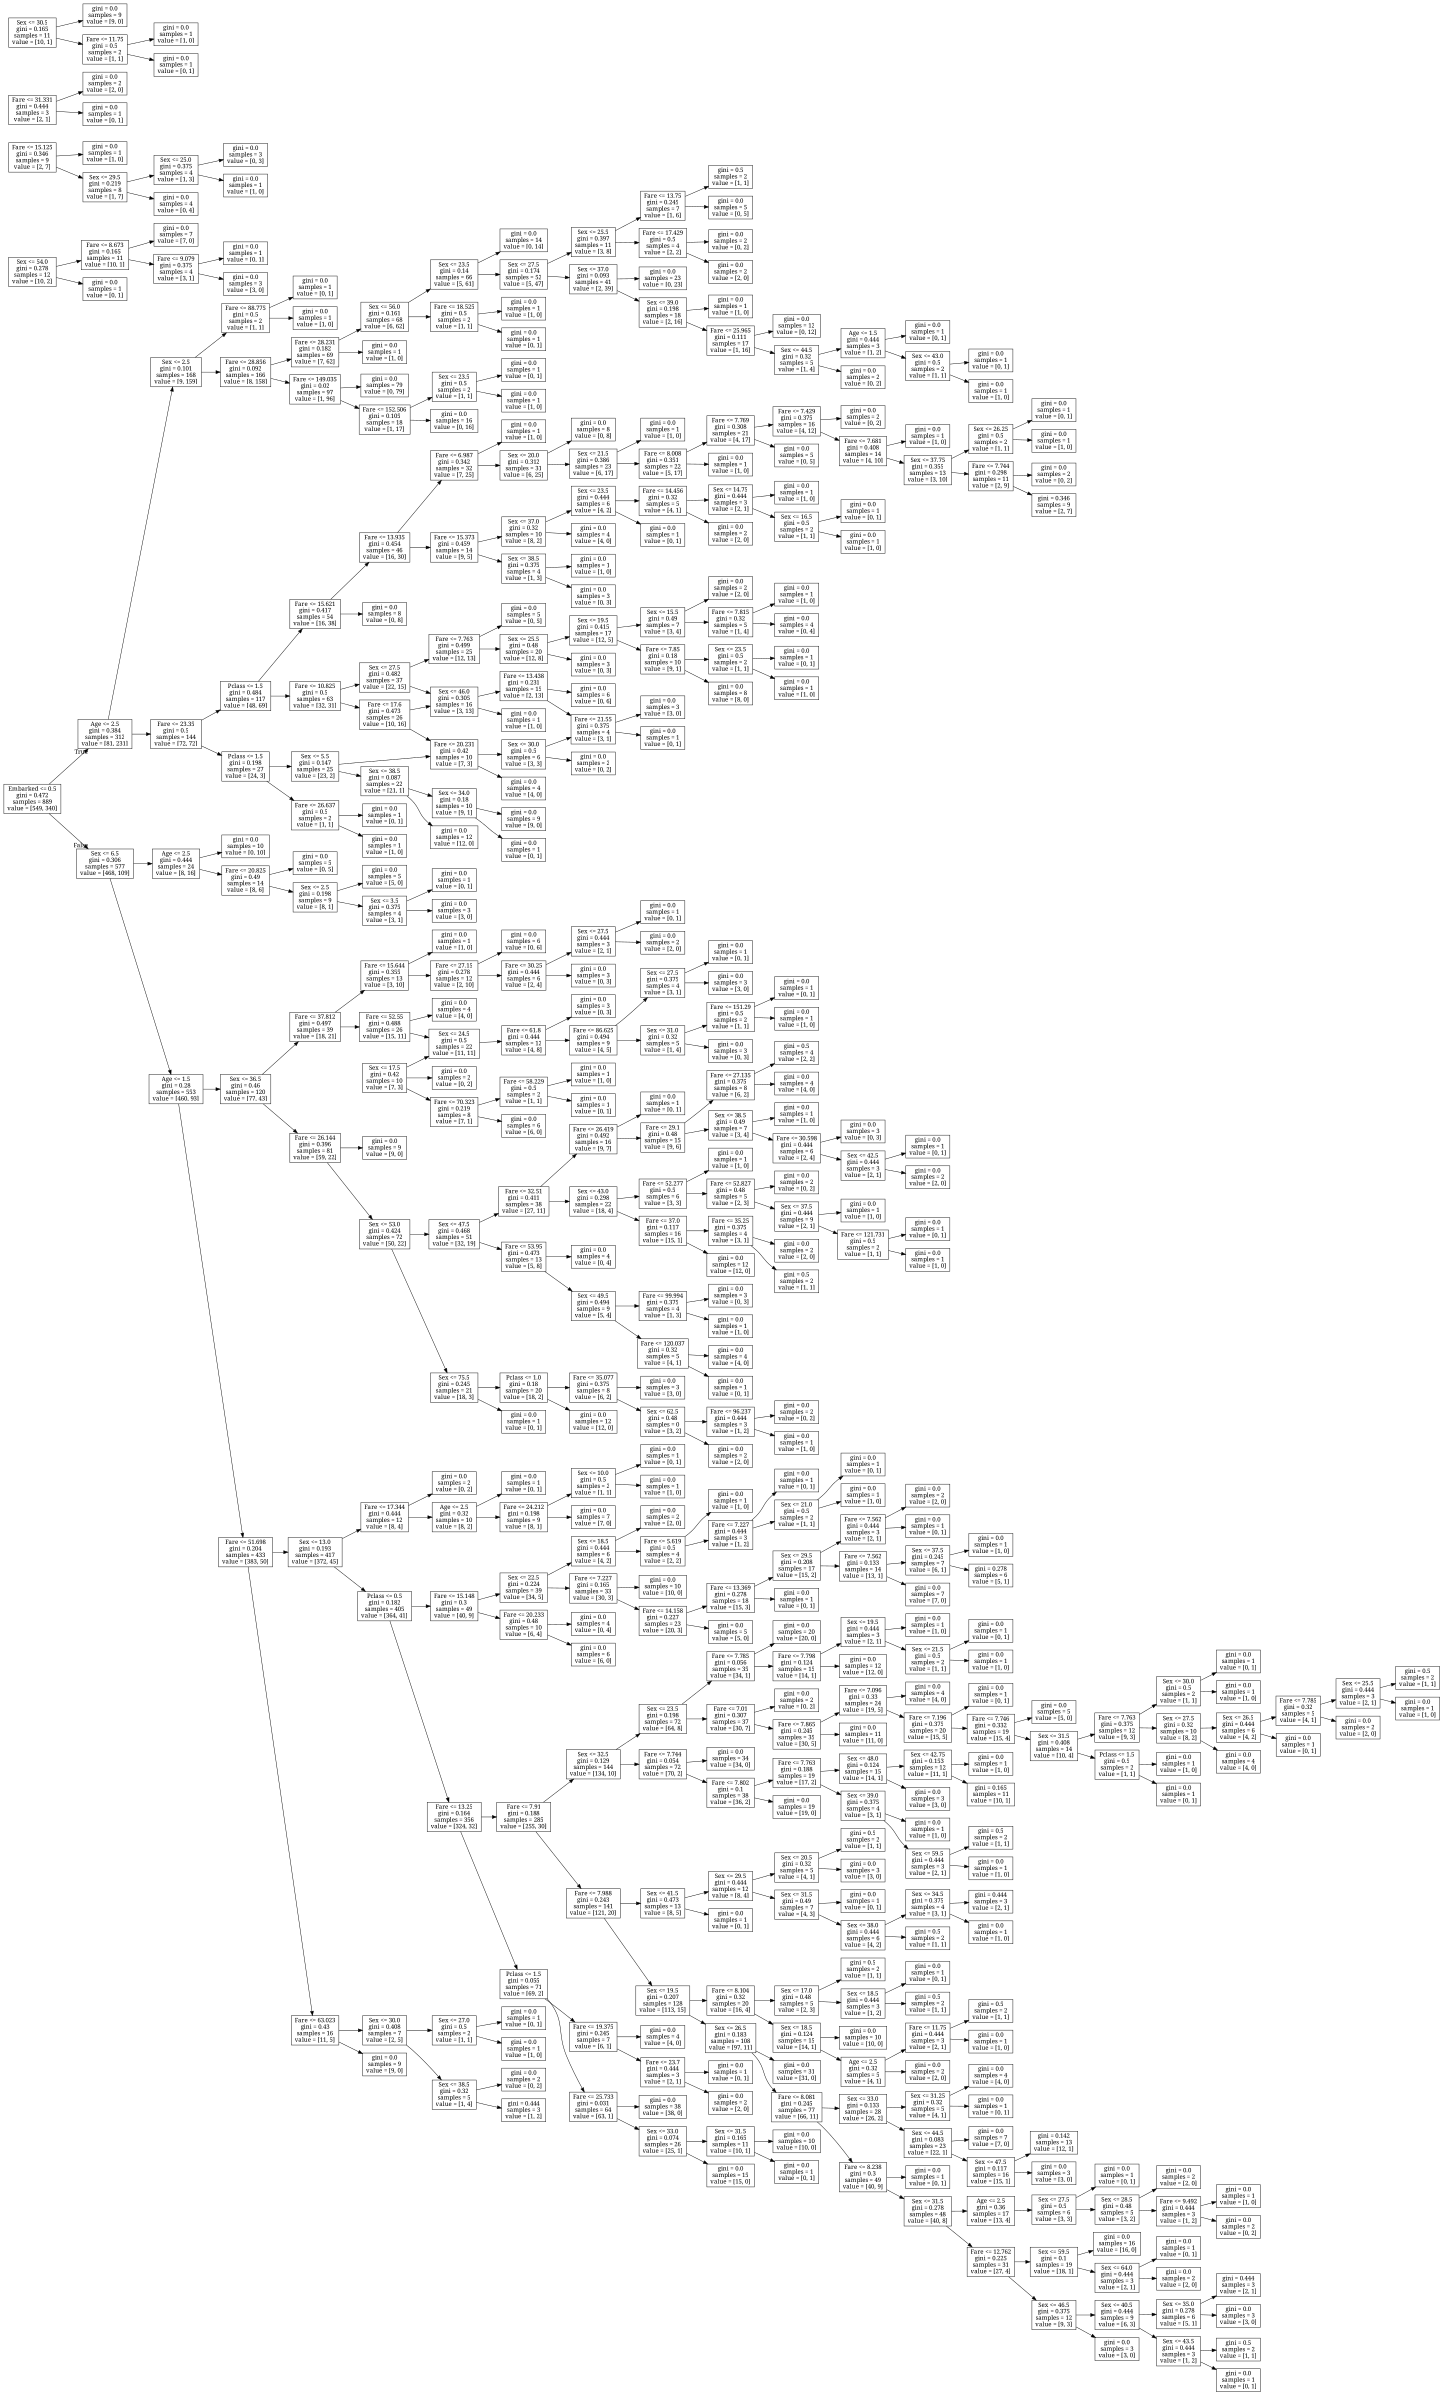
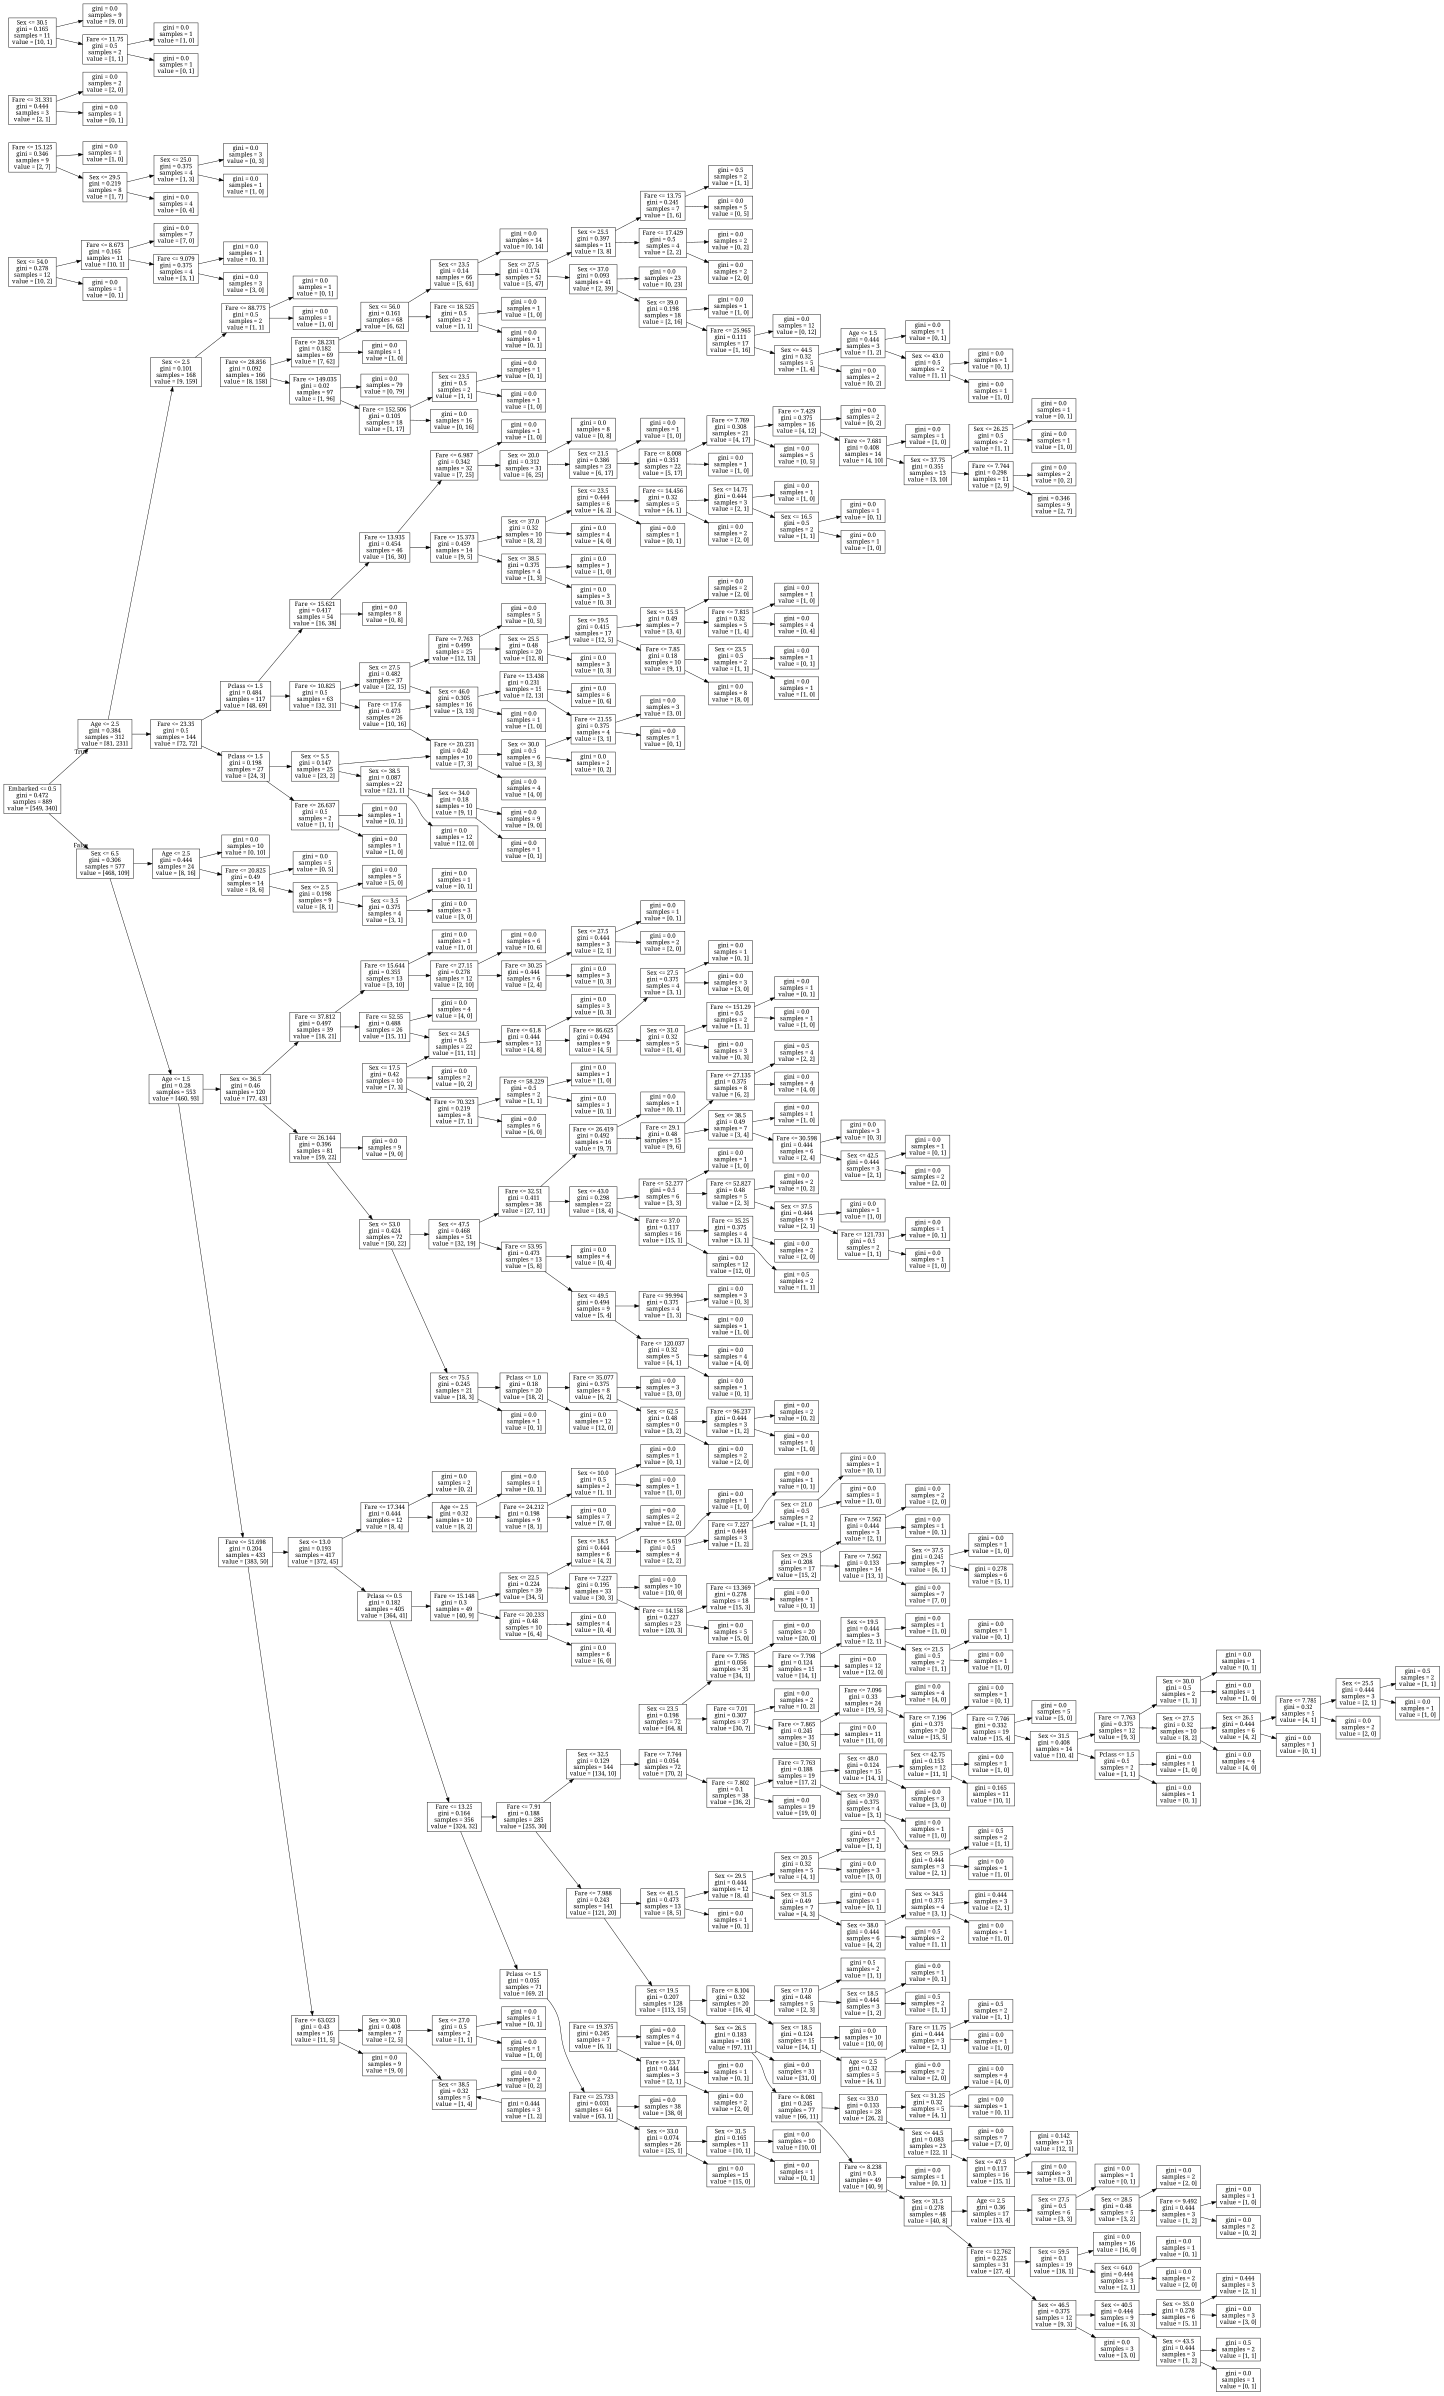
(209, 372) -> none
(593, 1588) -> (593, 1588)
(626, 1743) -> none
(731, 1759) -> none
(558, 2009) -> none
(487, 2105) -> (491, 2100)
